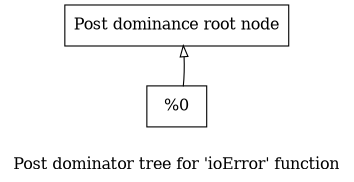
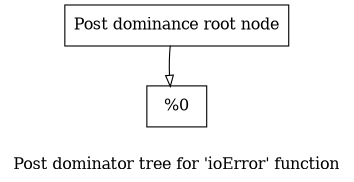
(184, 72) -> (169, 60)
